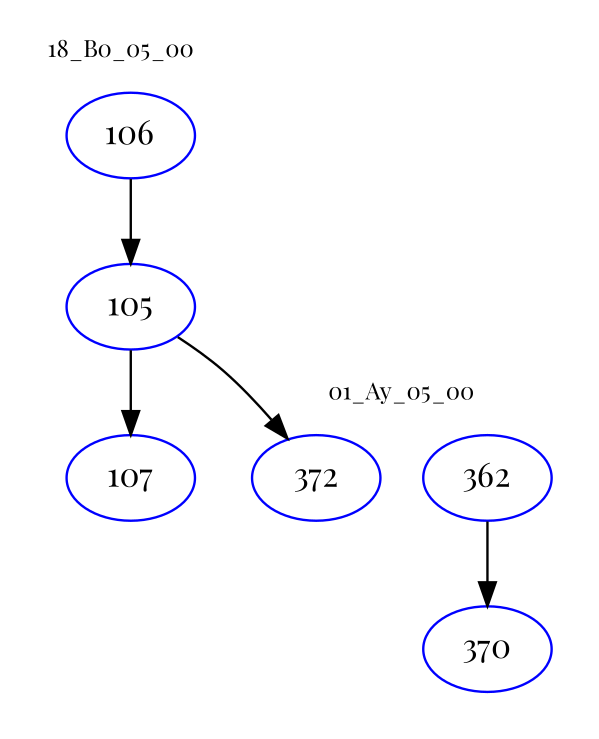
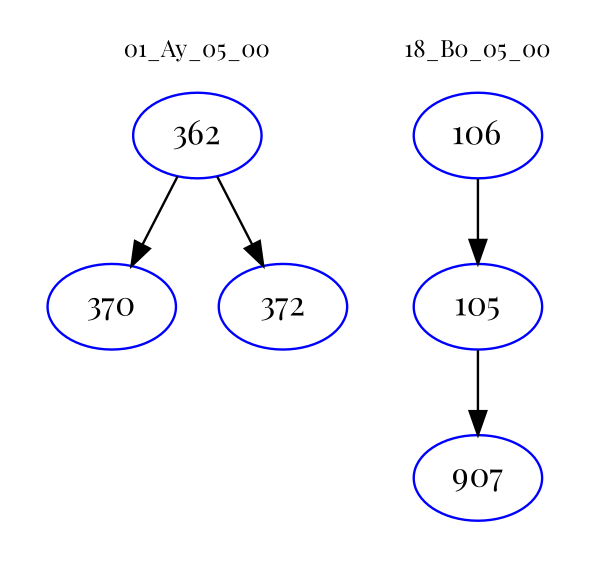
(248, 394) -> (235, 210)
(131, 478) -> (478, 478)
